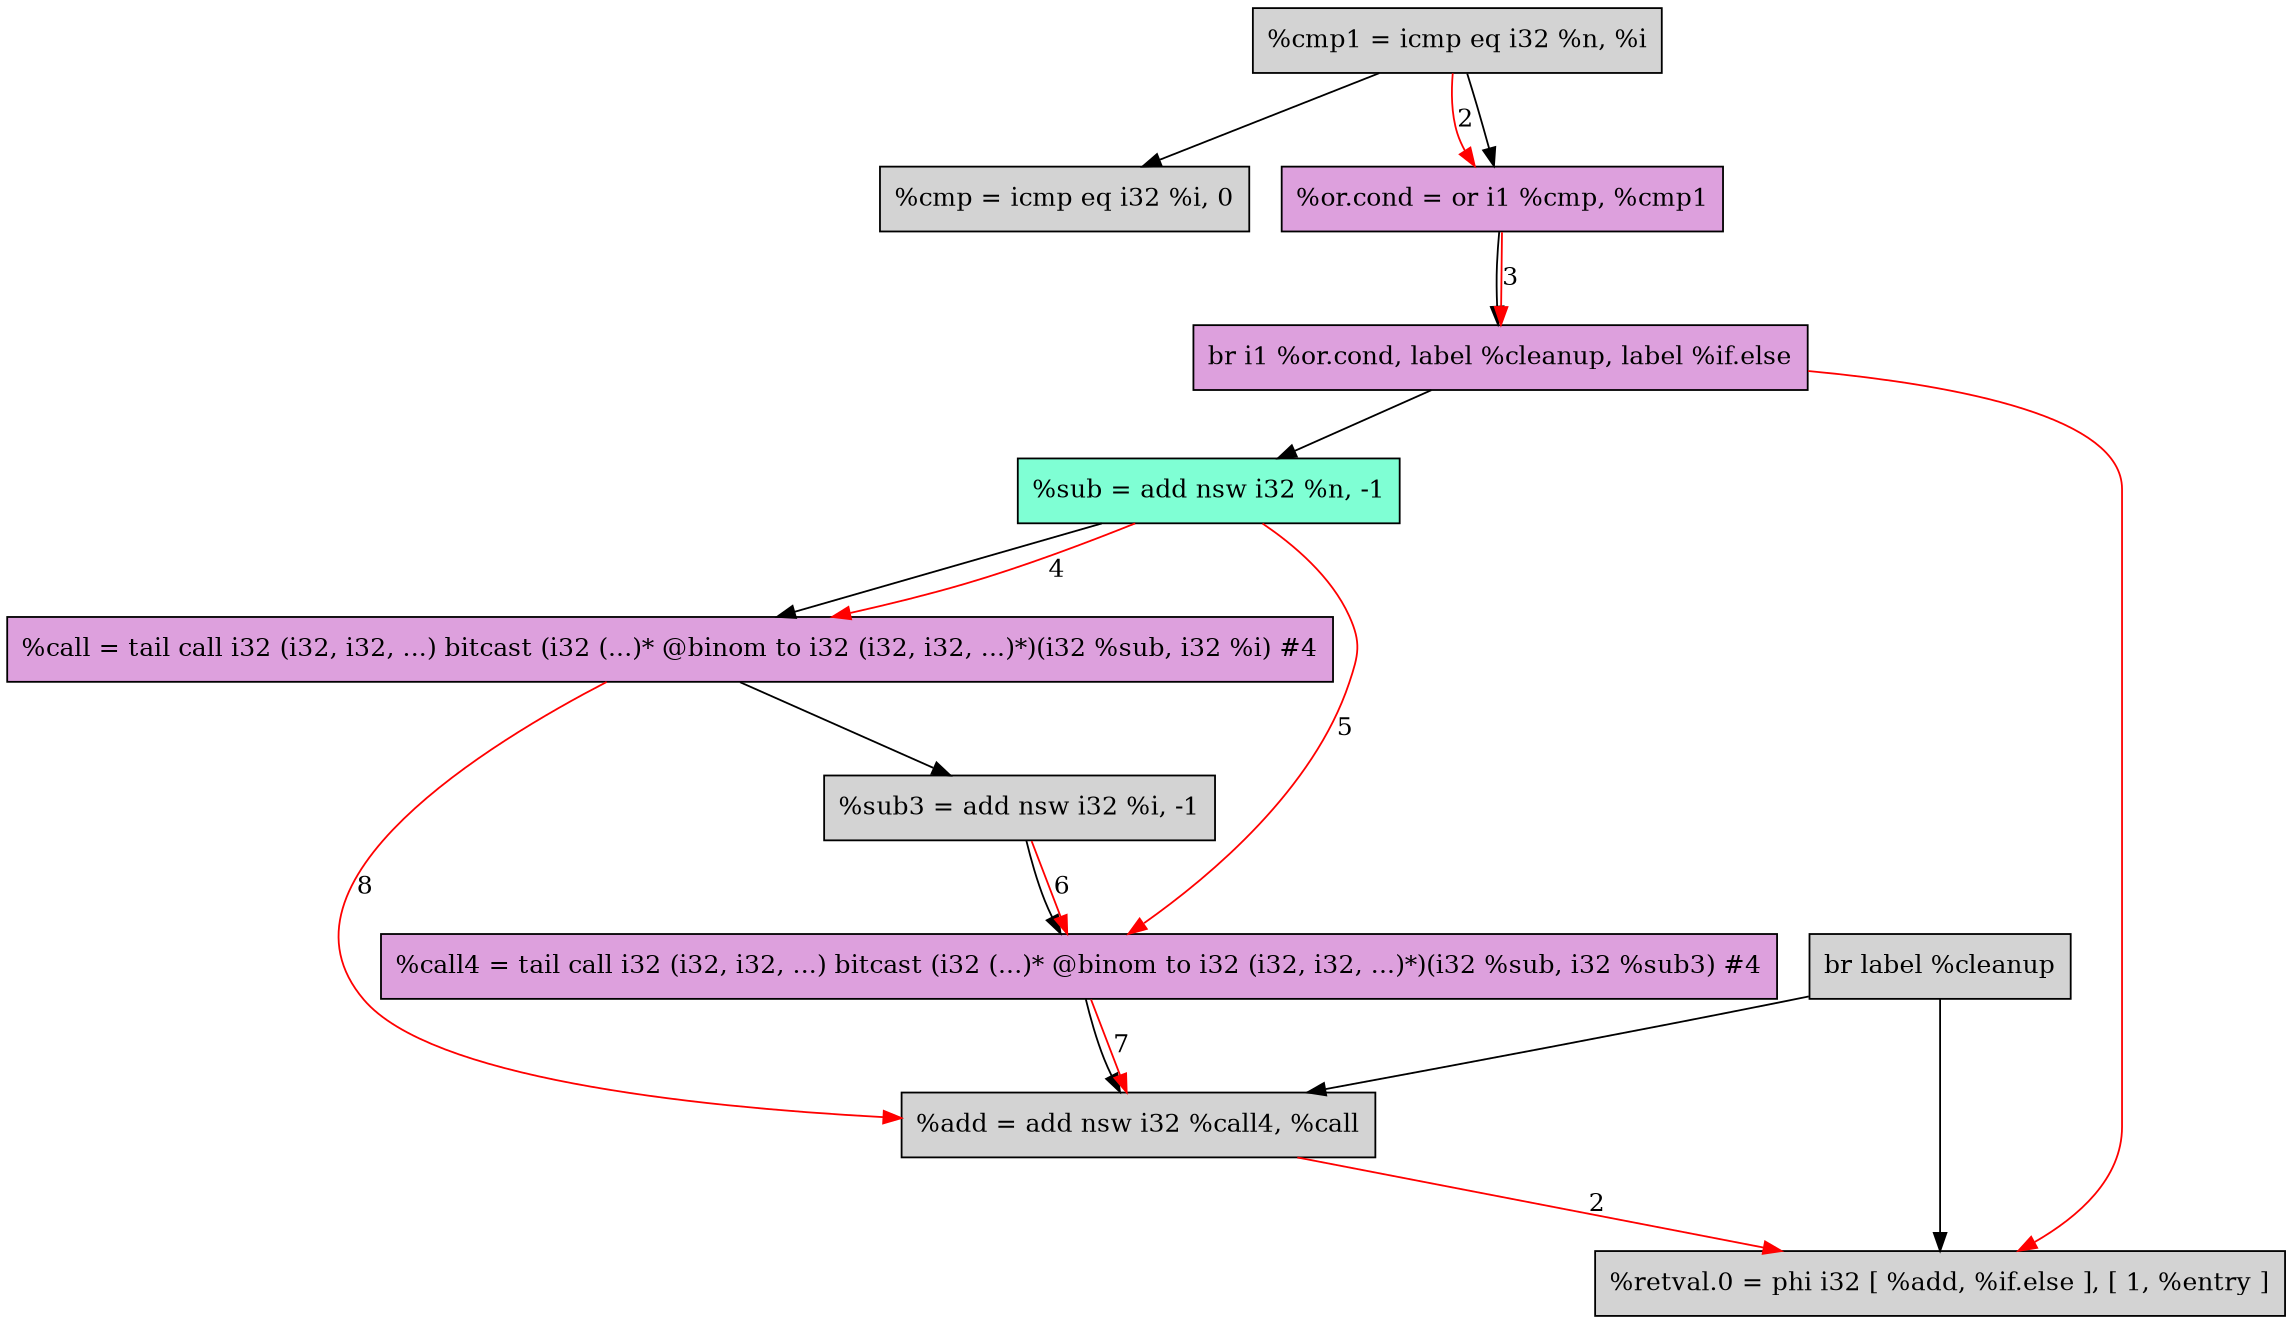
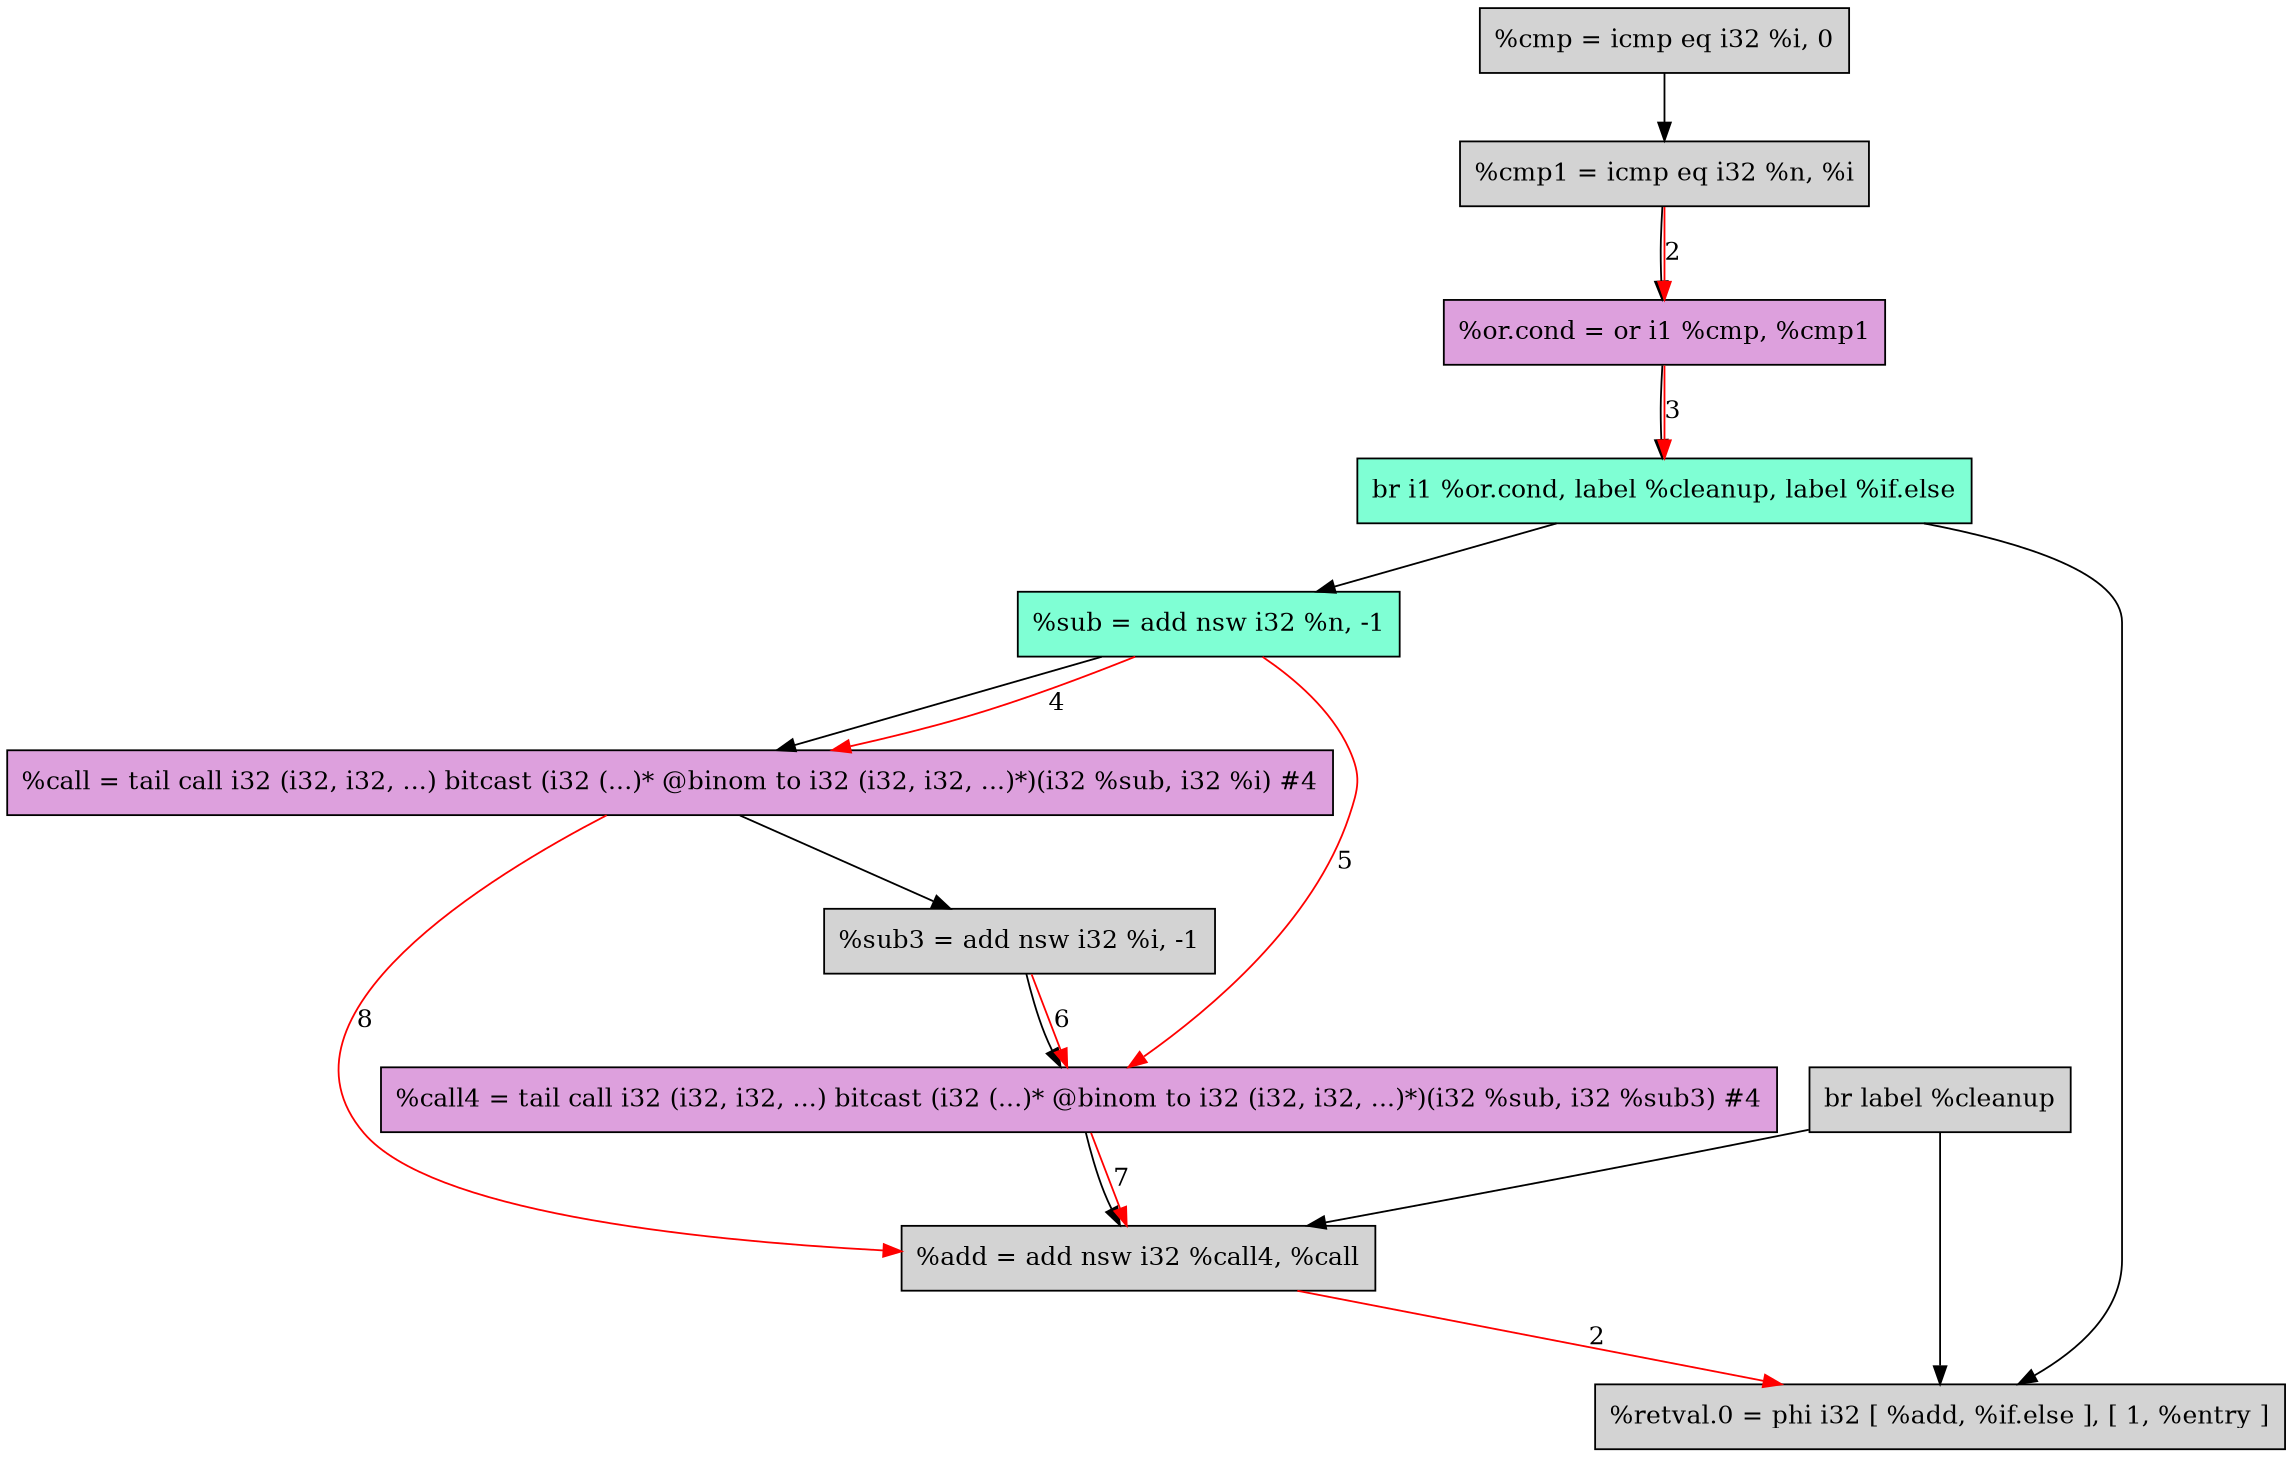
(1270, 116) -> (1664, 98)
(1501, 358) -> (1664, 491)
(2122, 707) -> (2122, 901)
